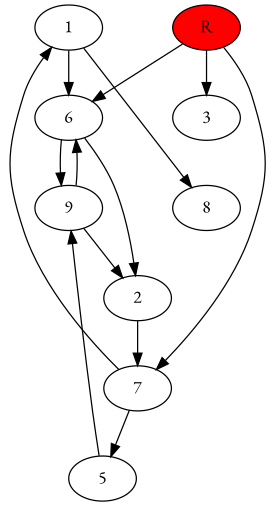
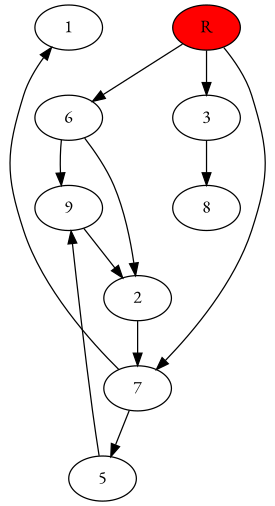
(69, 67) -> none
(134, 113) -> (207, 157)
(77, 169) -> none
